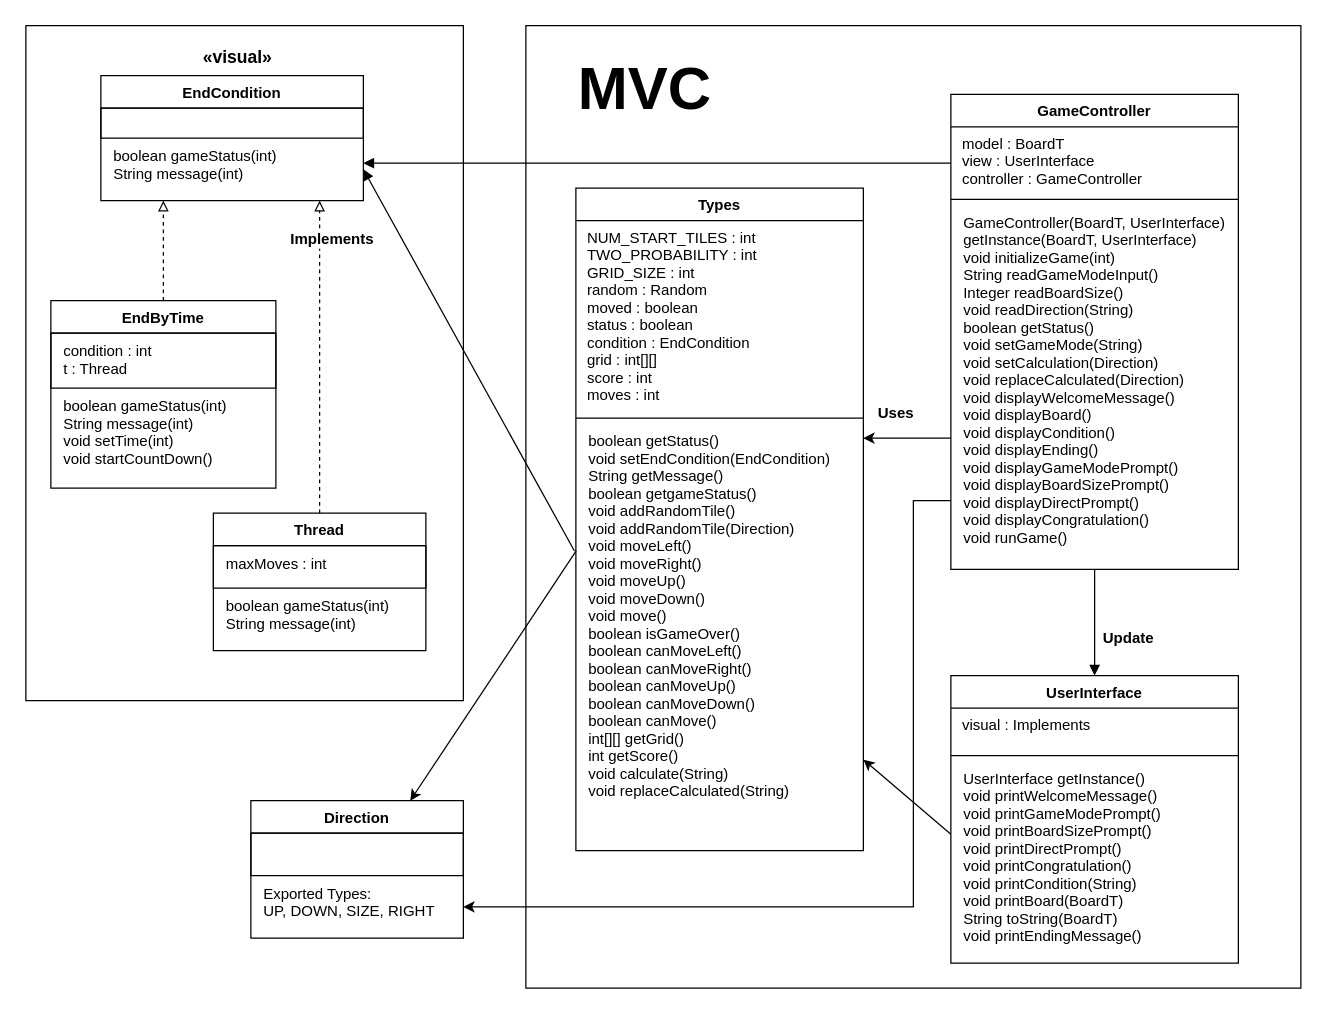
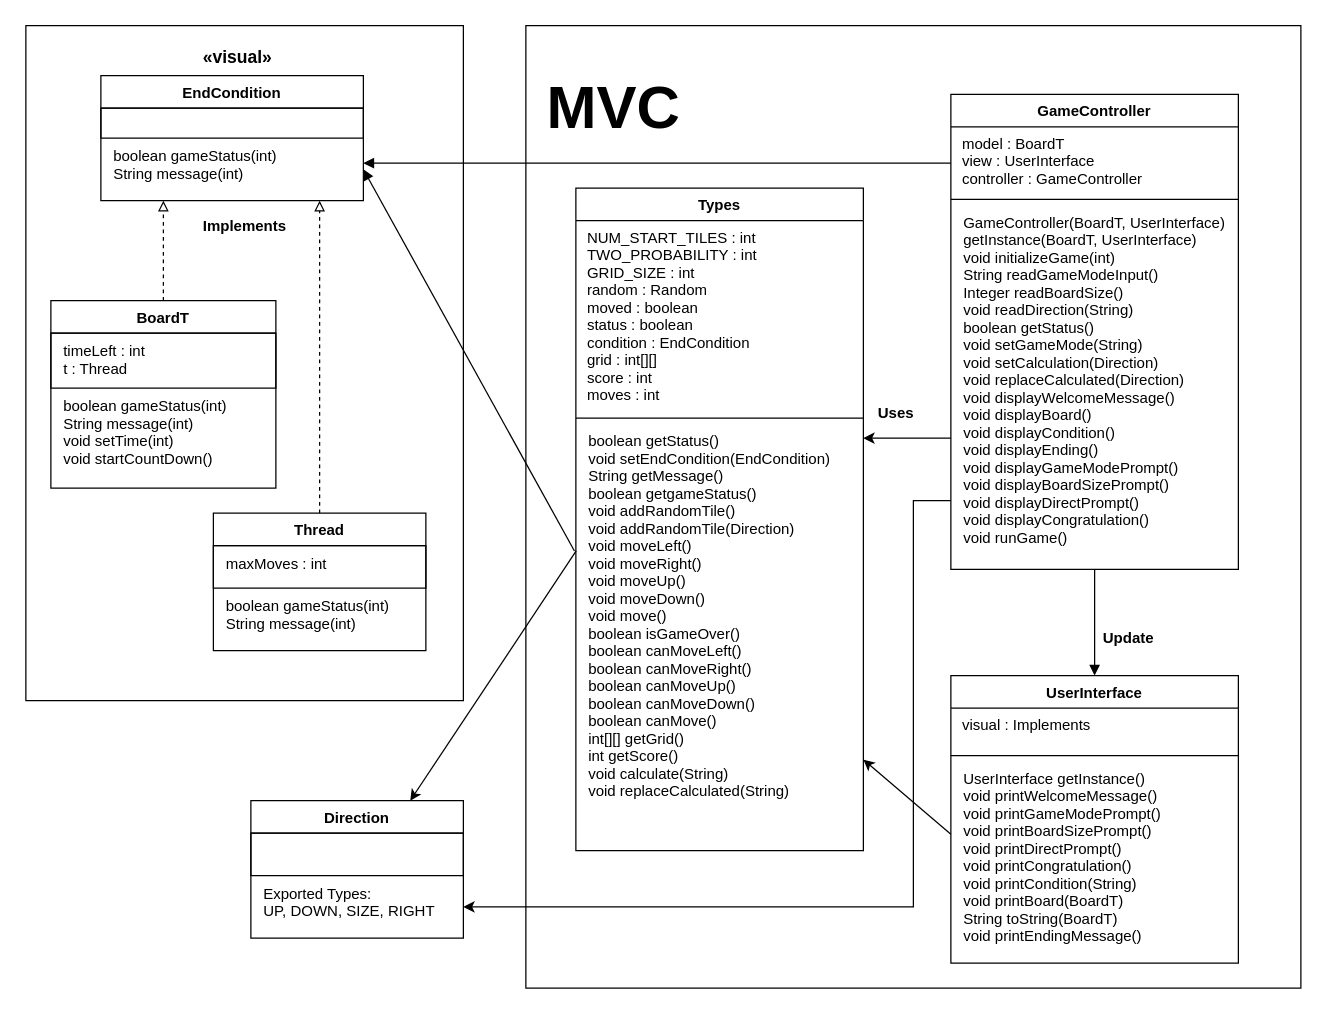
(651, 88) -> (619, 107)
(319, 239) -> (232, 227)
(163, 318) -> (163, 318)
(110, 351) -> (108, 351)
